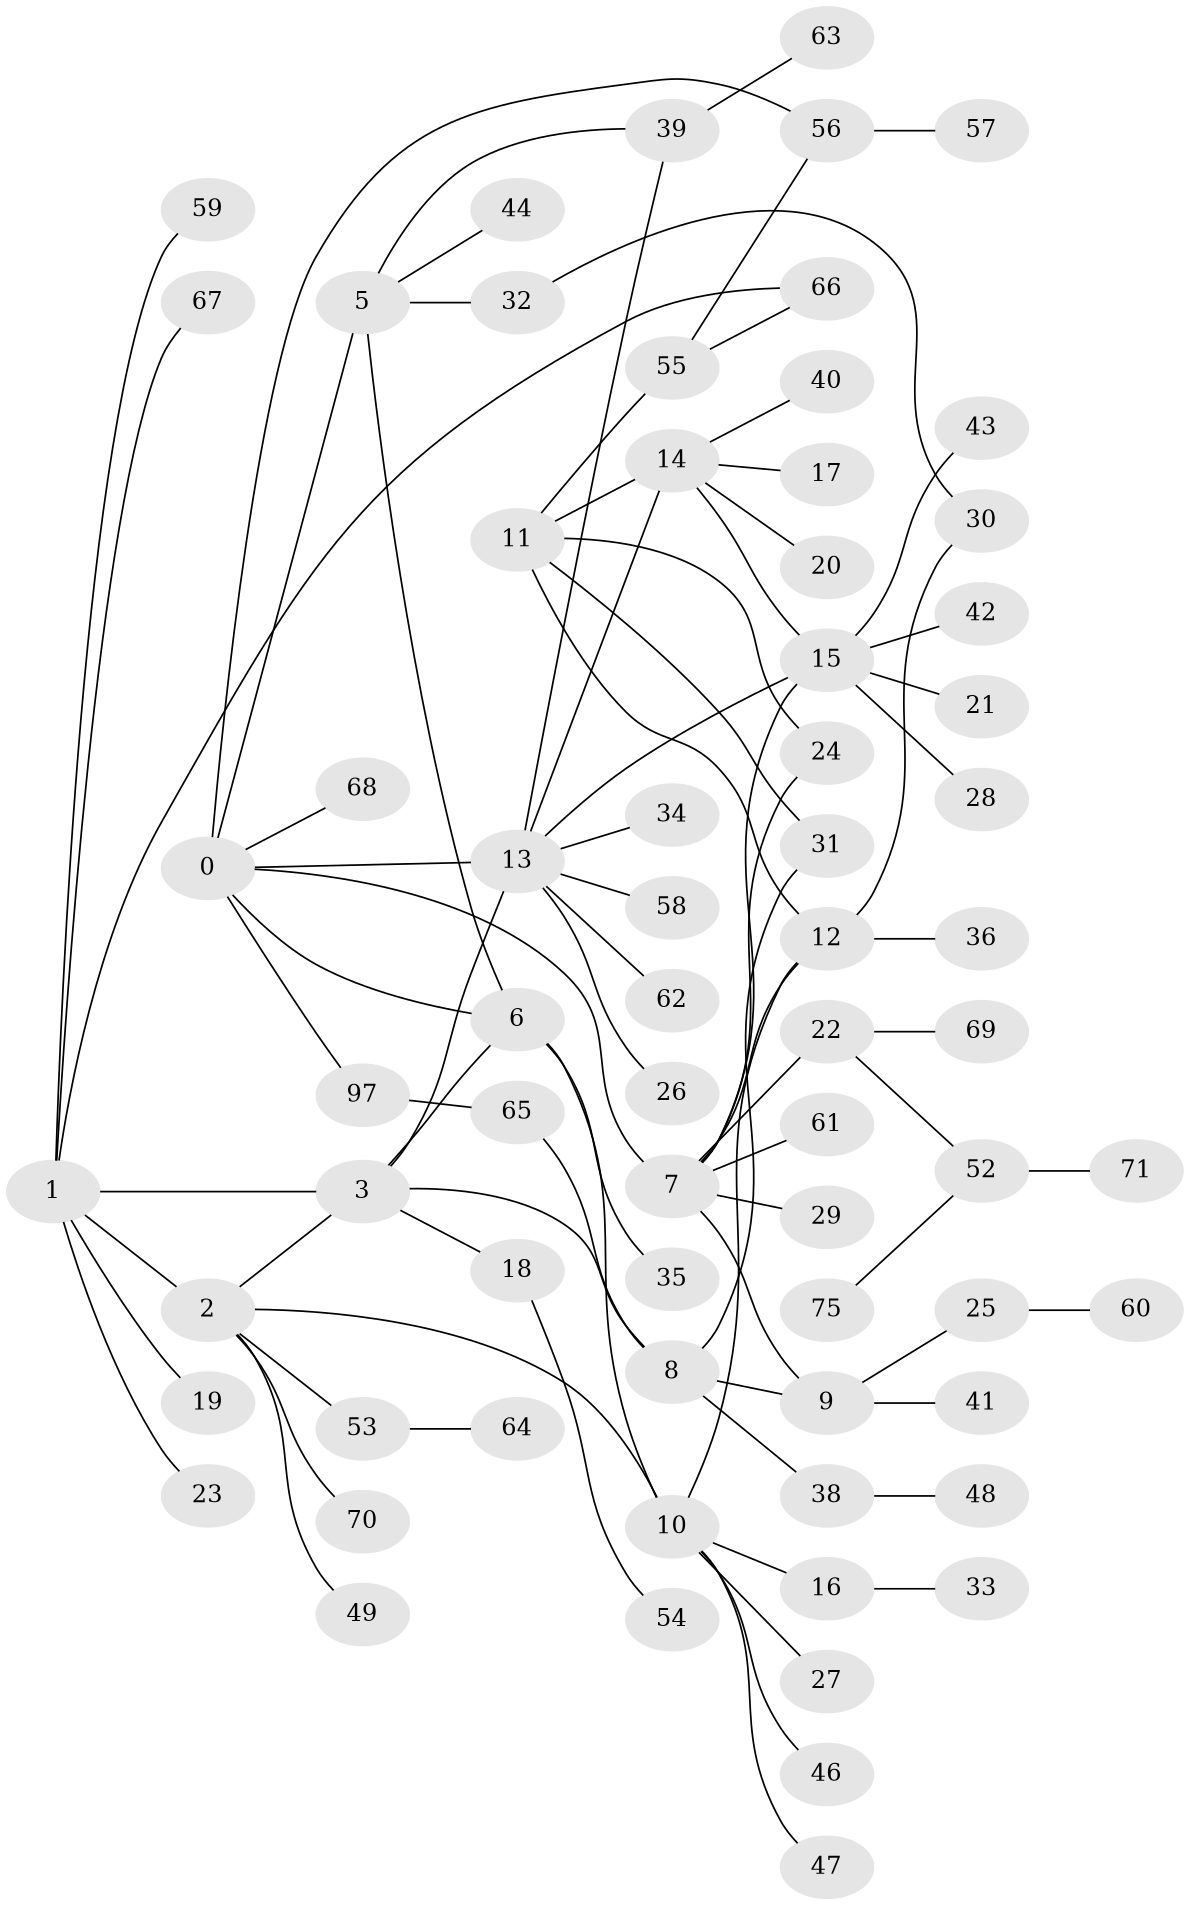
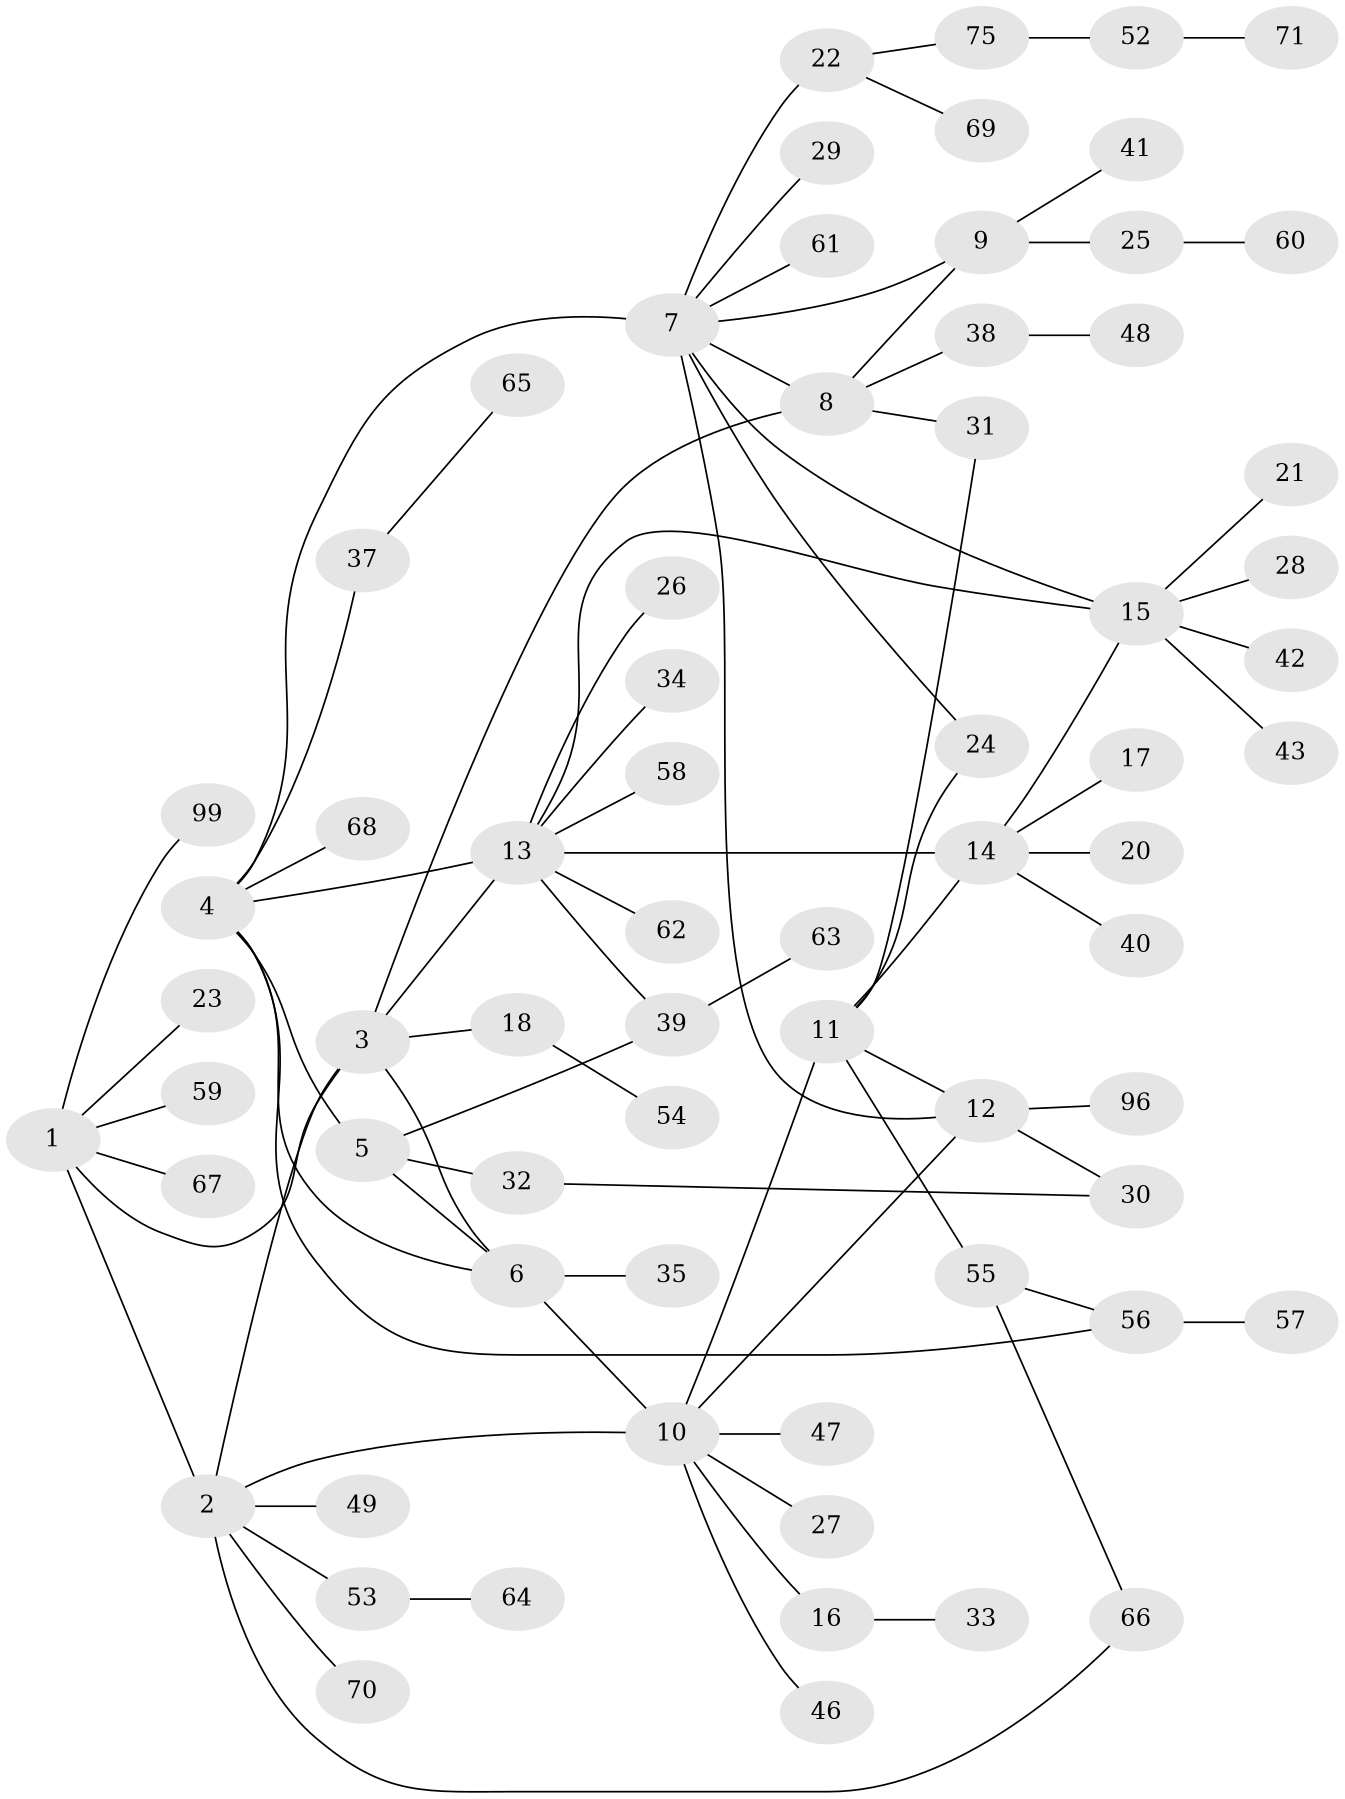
(518, 210) -> none
(306, 582) -> (613, 1792)
(208, 868) -> (208, 908)
(982, 939) -> (1137, 1104)
(363, 1095) -> (363, 561)
(905, 1101) -> (904, 49)
(590, 1232) -> (750, 365)
none -> (752, 1234)
(208, 1403) -> (208, 815)
